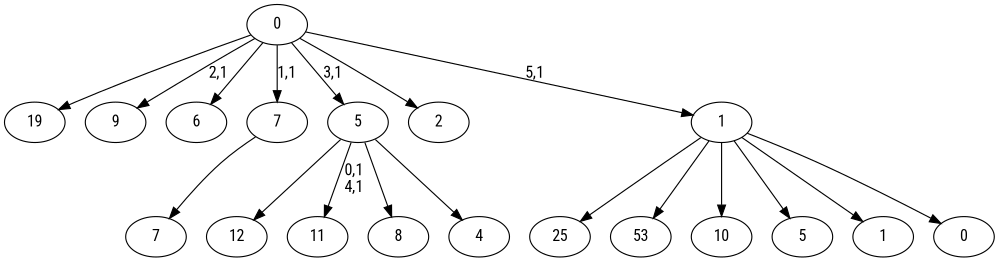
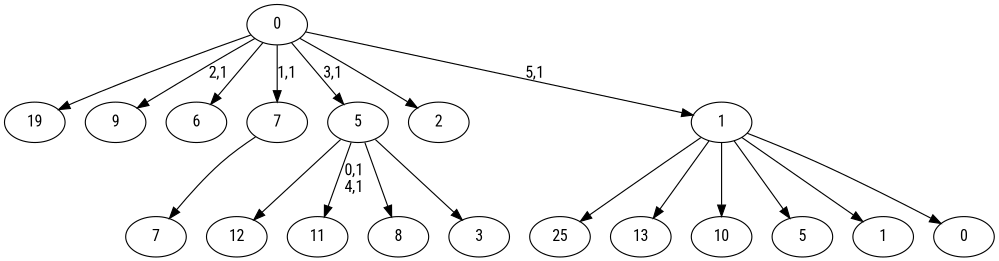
(479, 237) -> (479, 237)
(641, 237) -> (641, 237)
